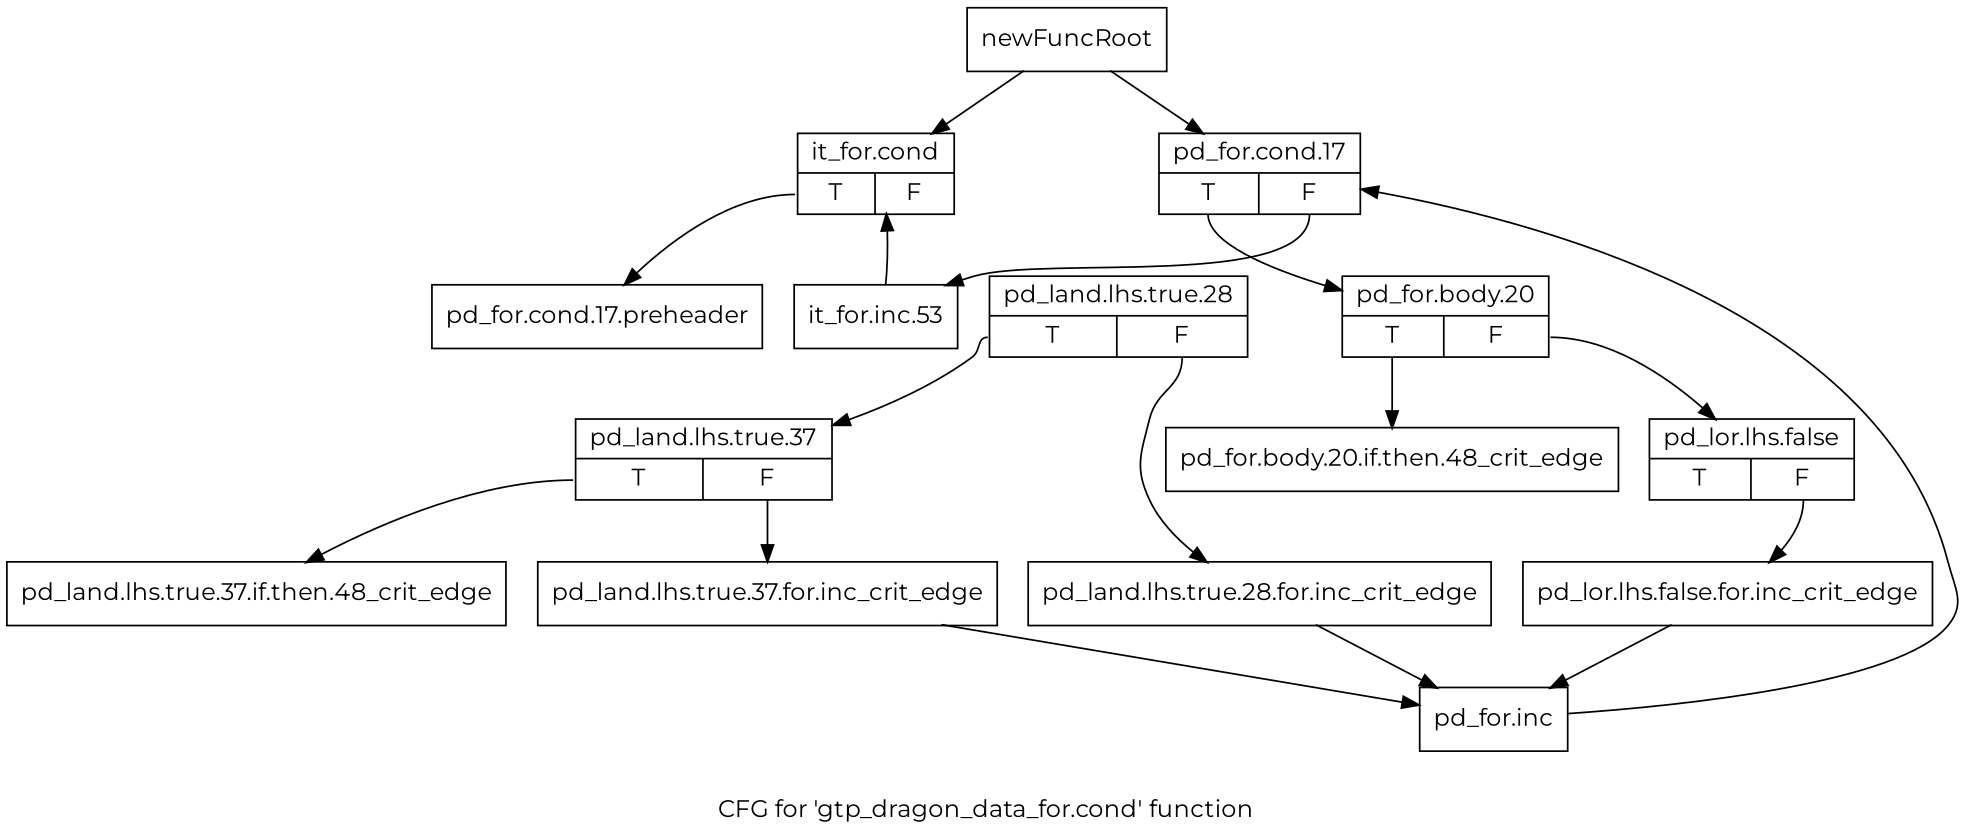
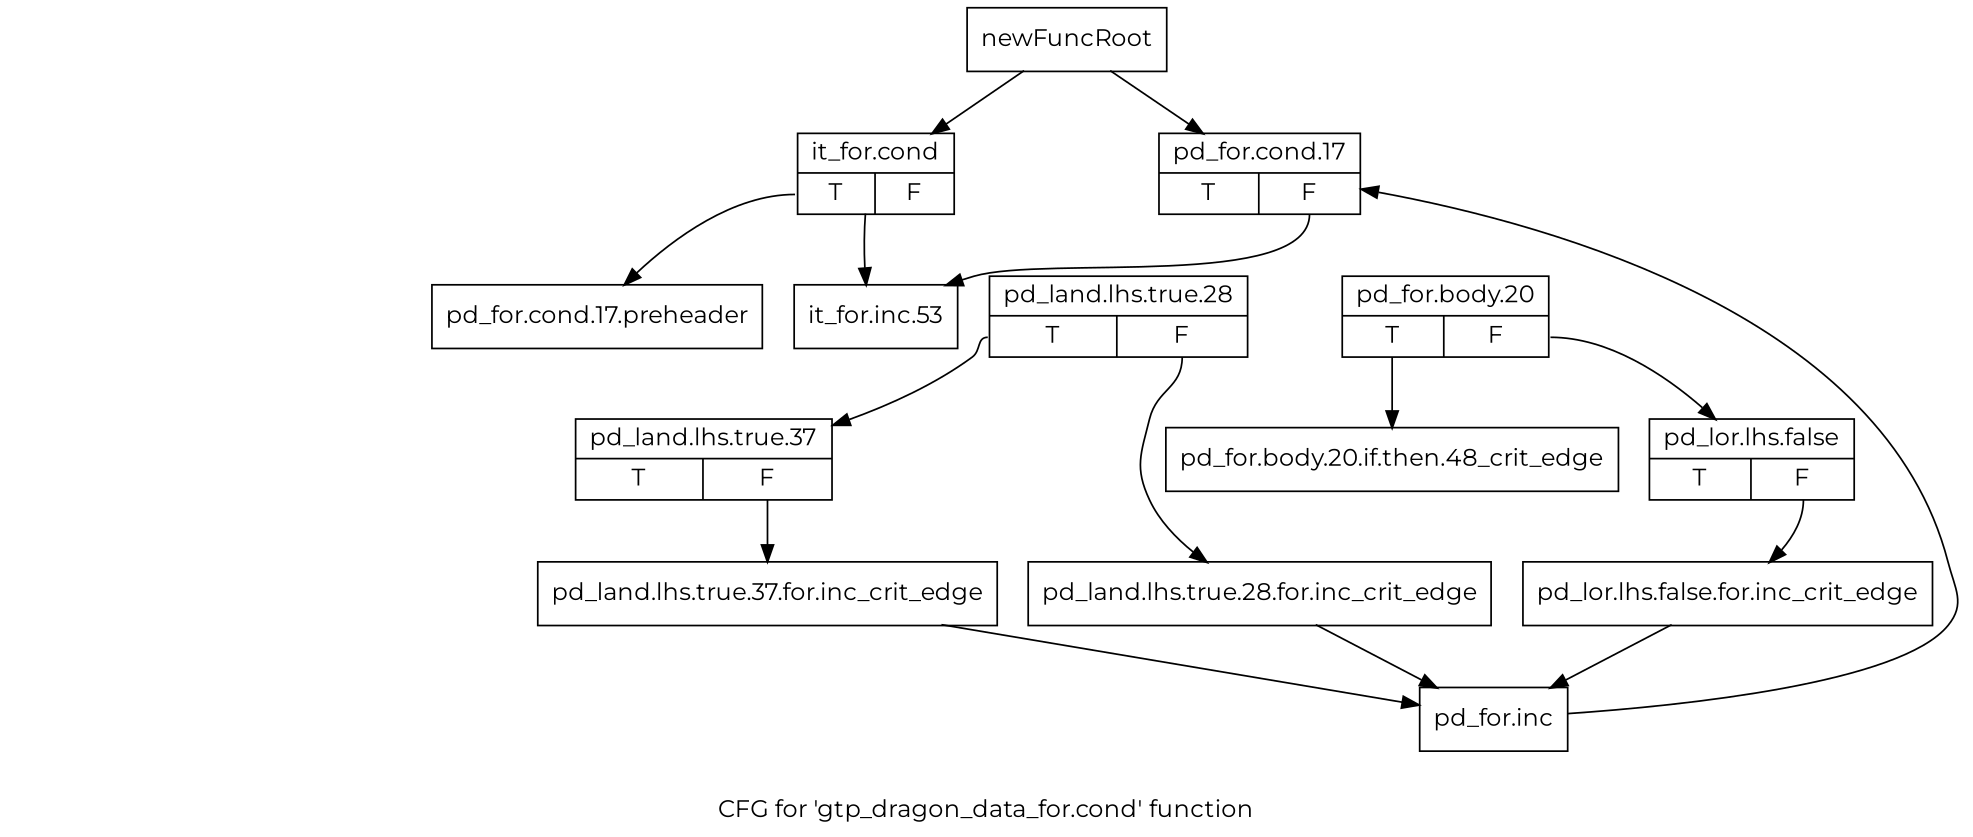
(887, 258) -> (864, 241)
(1268, 265) -> none
(256, 594) -> none
